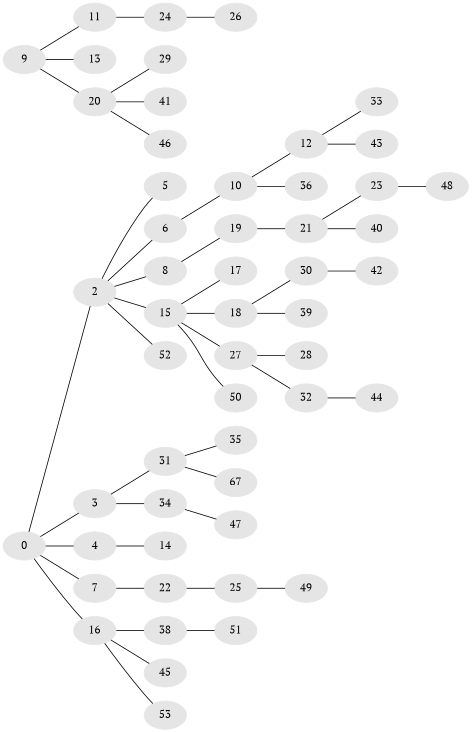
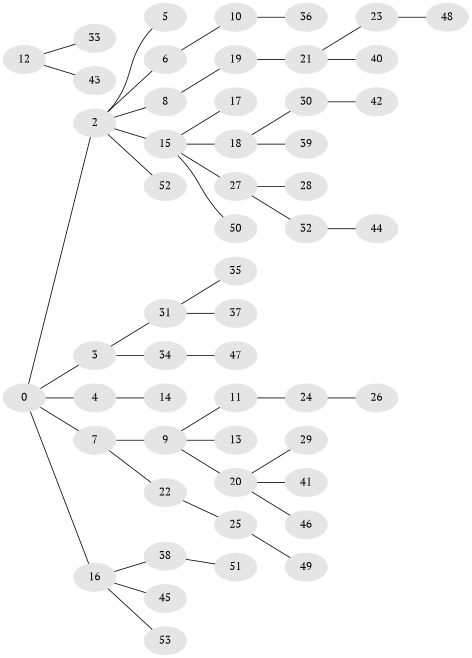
(271, 165) -> none
none -> (130, 440)
(236, 483) -> (236, 313)
